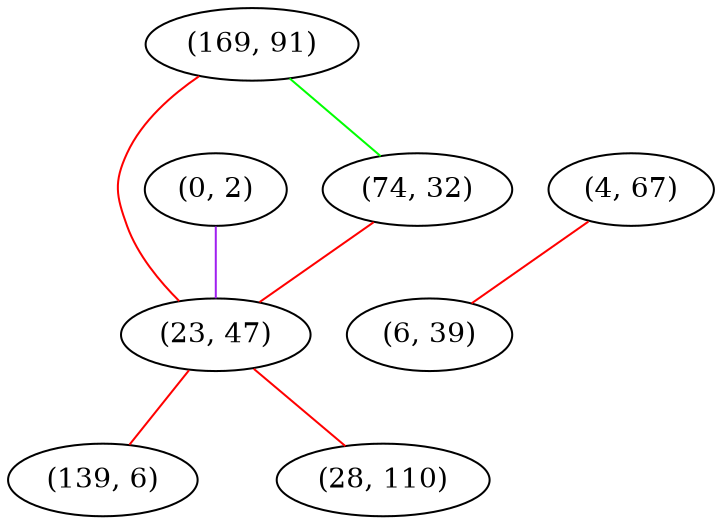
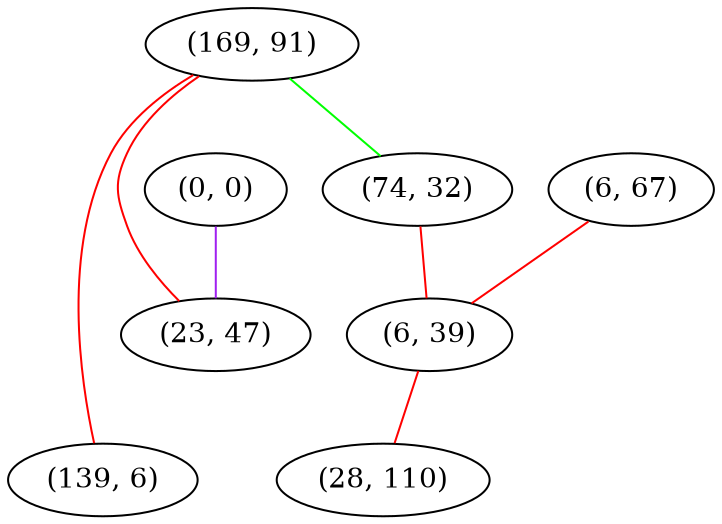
(216, 190) -> (216, 190)
(631, 190) -> (631, 190)
(317, 262) -> (424, 262)
(159, 407) -> (84, 239)
(300, 407) -> (406, 407)
